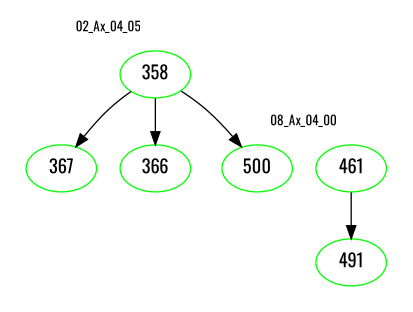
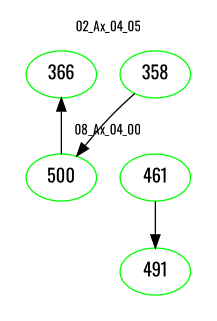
(155, 115) -> (61, 133)
(61, 168) -> none
